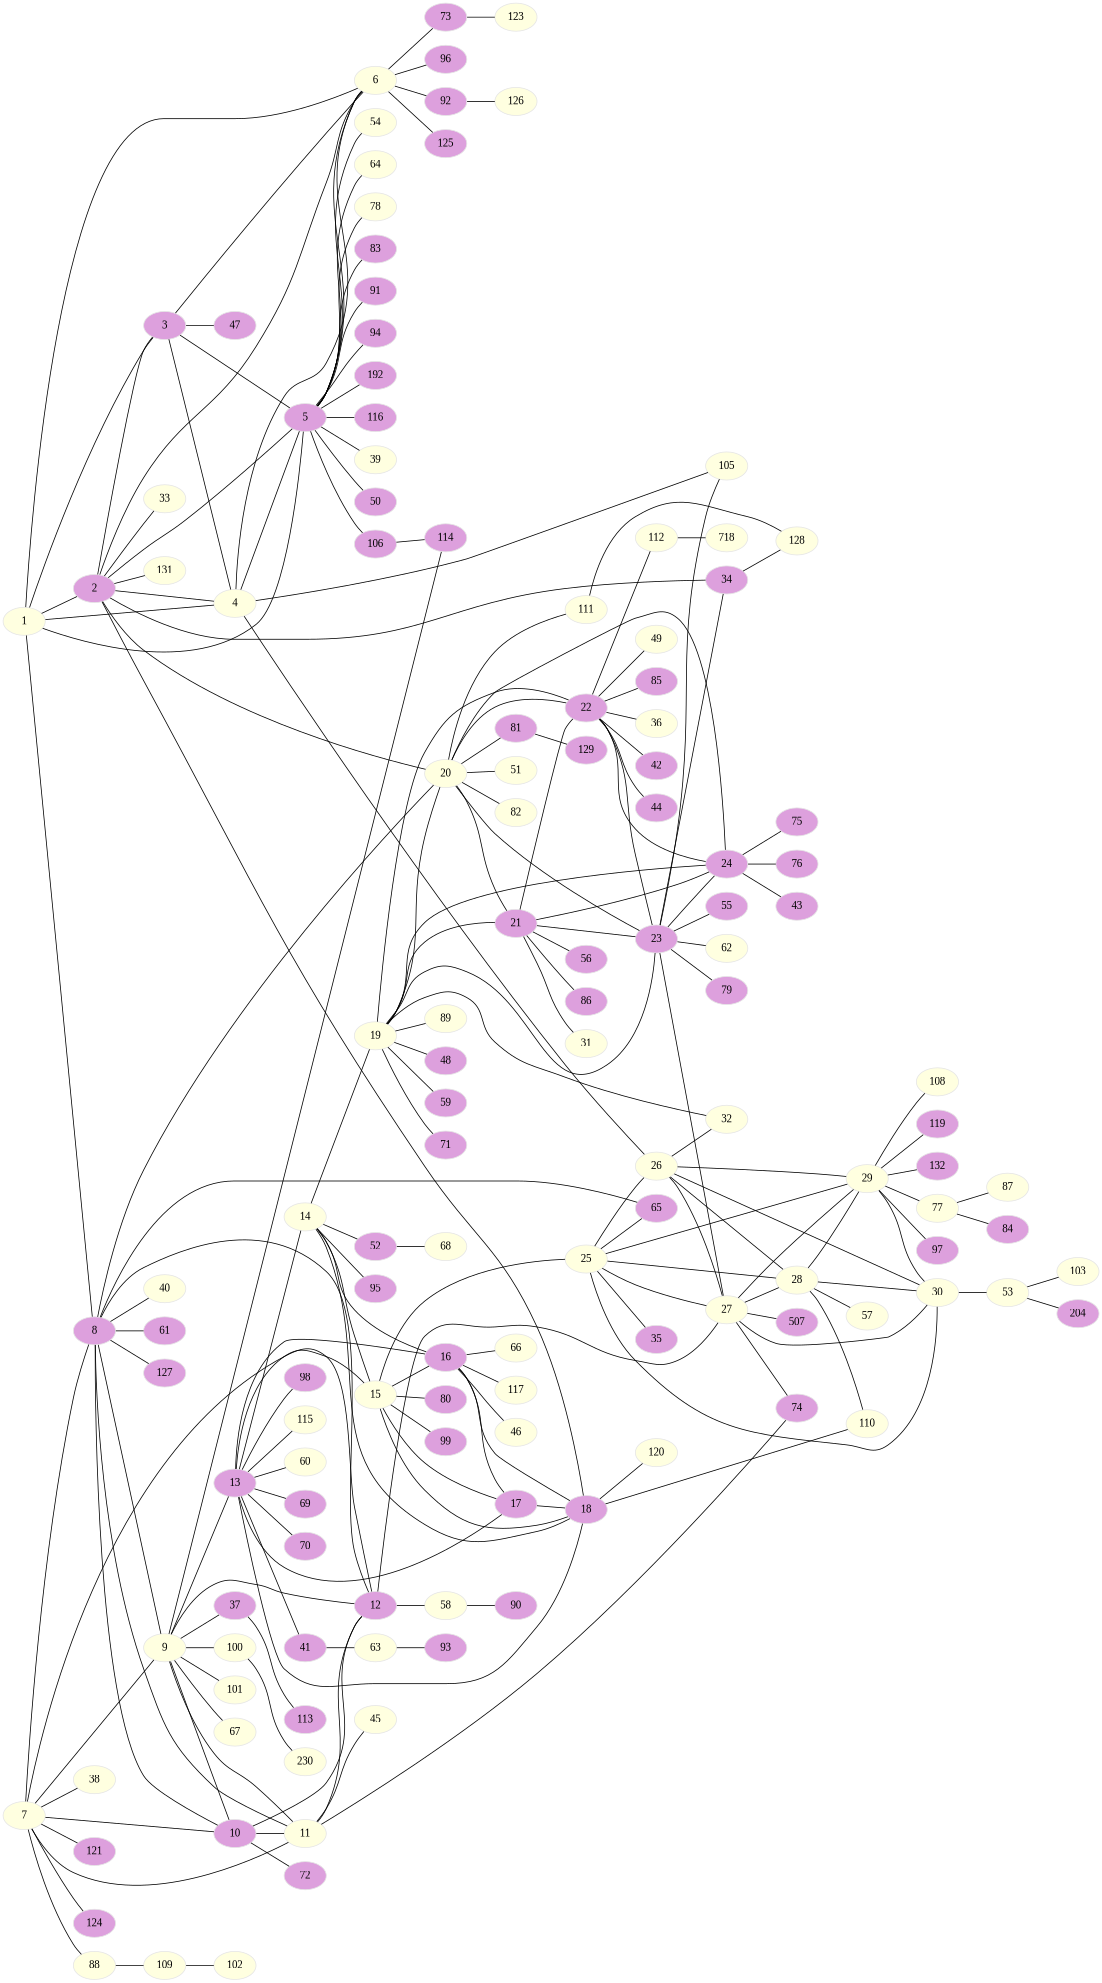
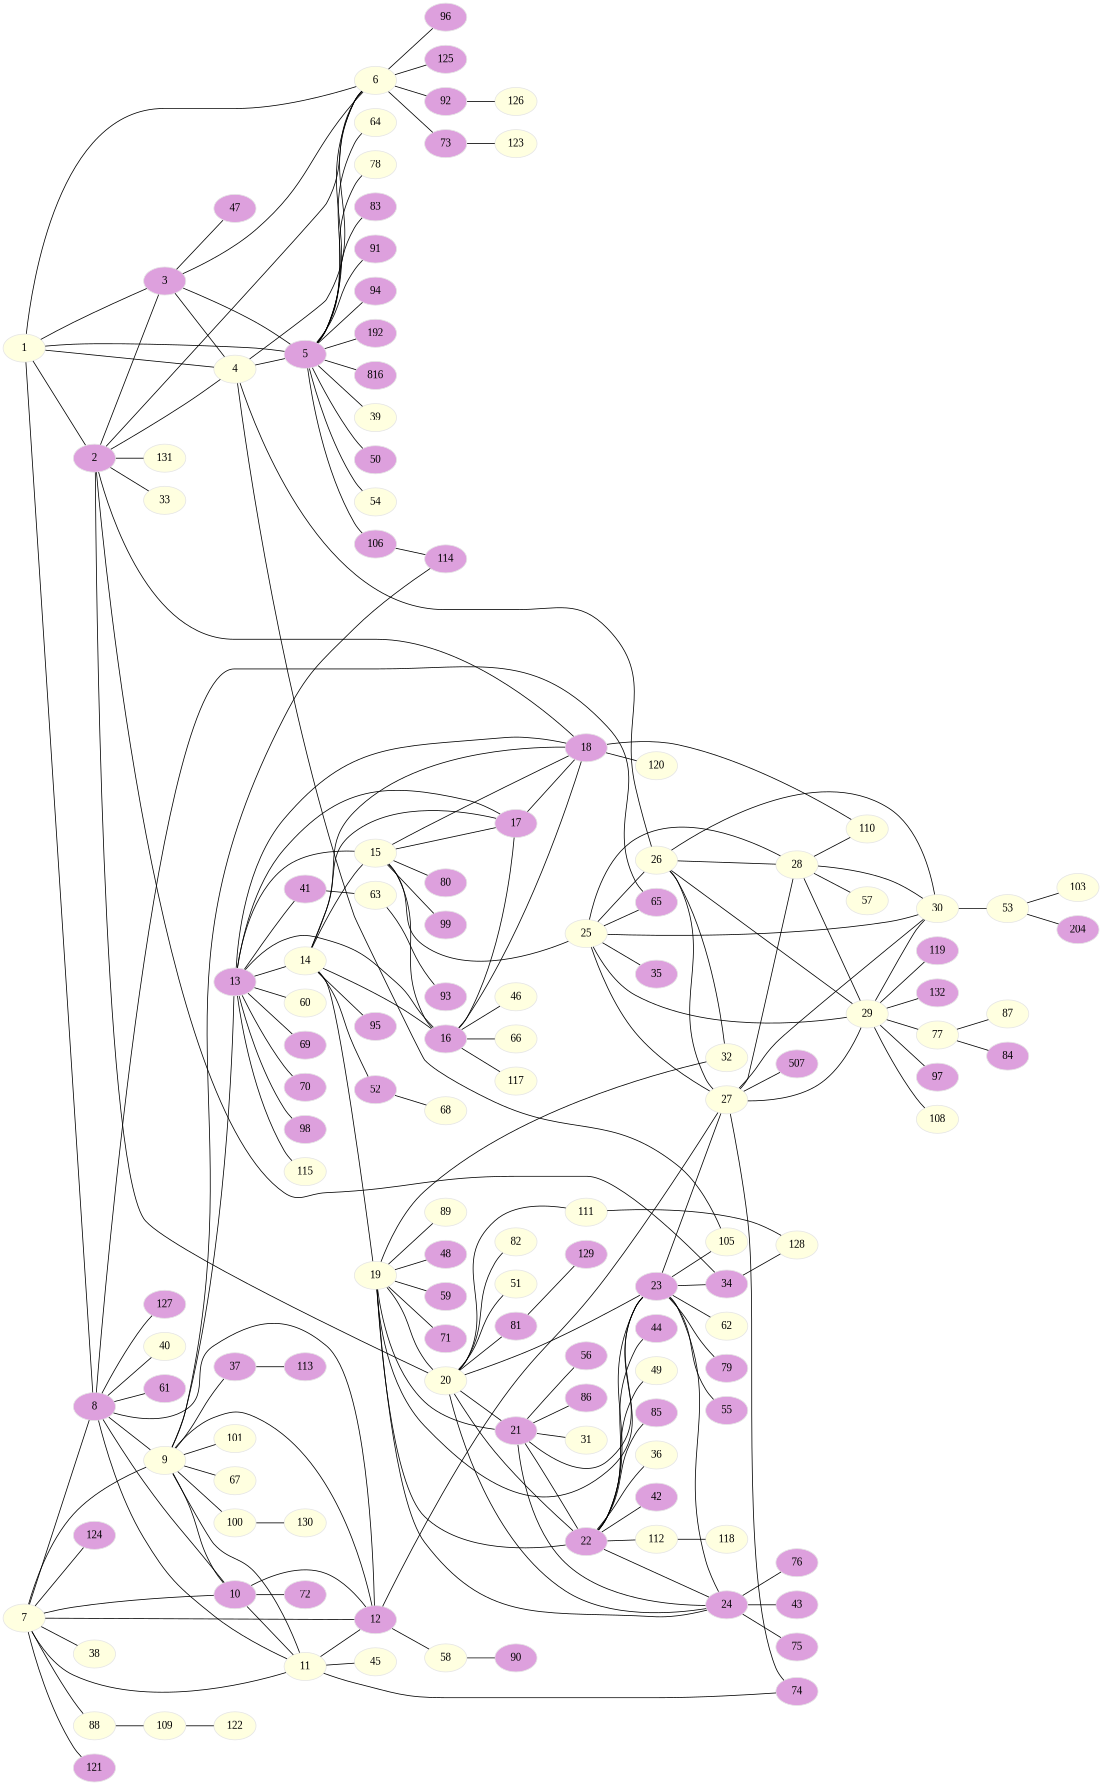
(375, 418) -> (375, 375)
(203, 506) -> none
(727, 538) -> (727, 1539)
none -> (363, 827)
(230, 1030) -> none
(305, 1762) -> (305, 1523)
(235, 1965) -> (235, 1726)
